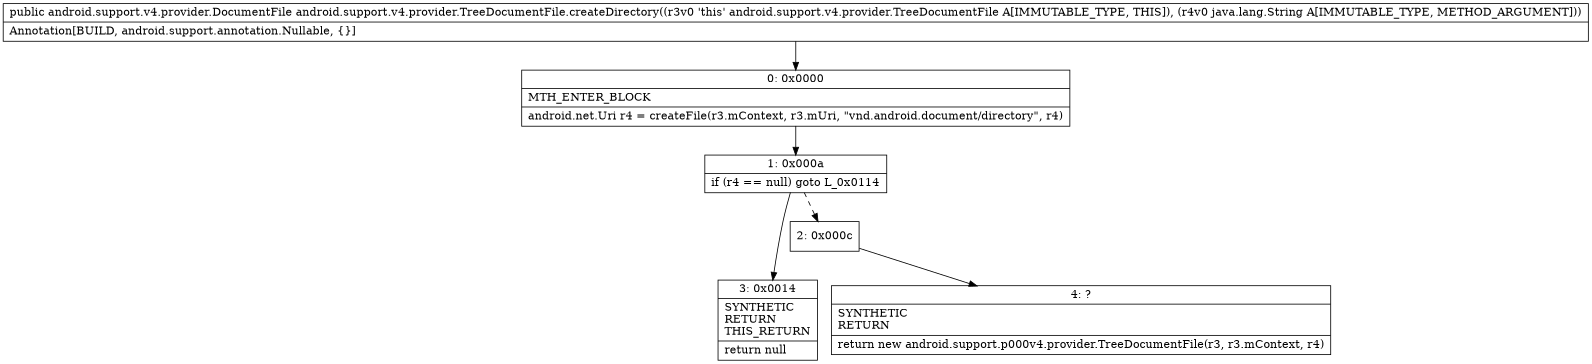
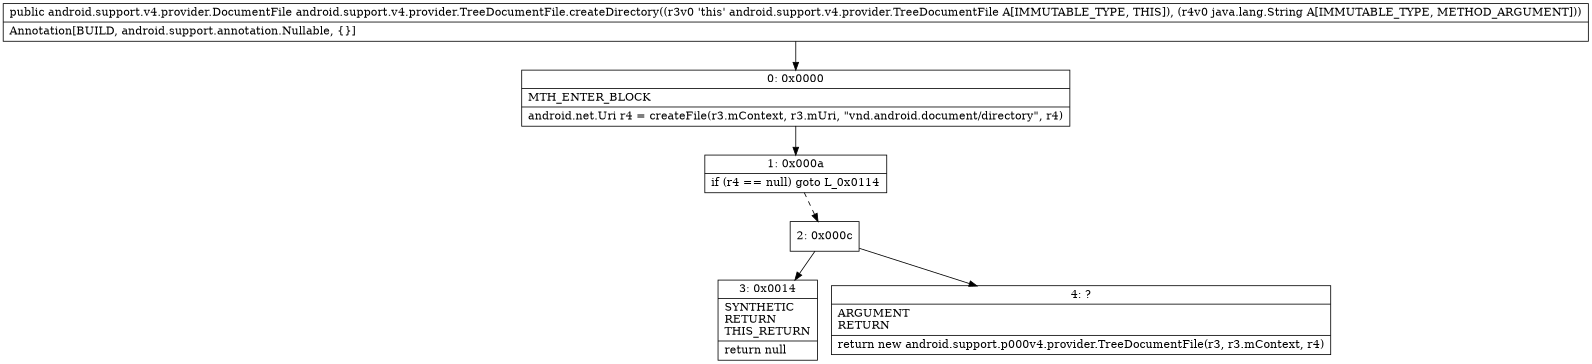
(781, 232) -> (807, 262)
(873, 313) -> (874, 313)
